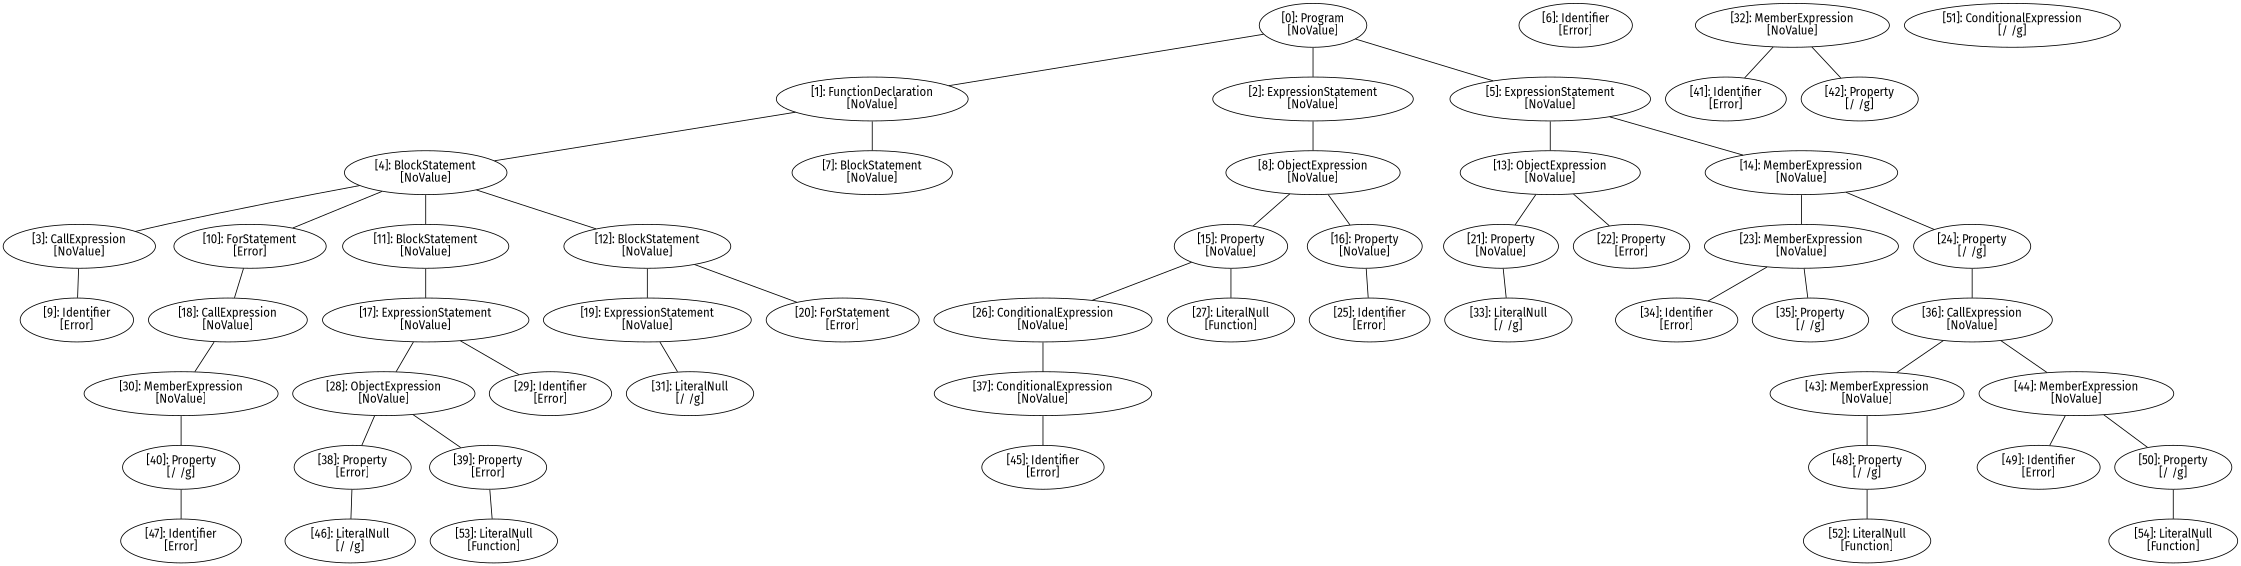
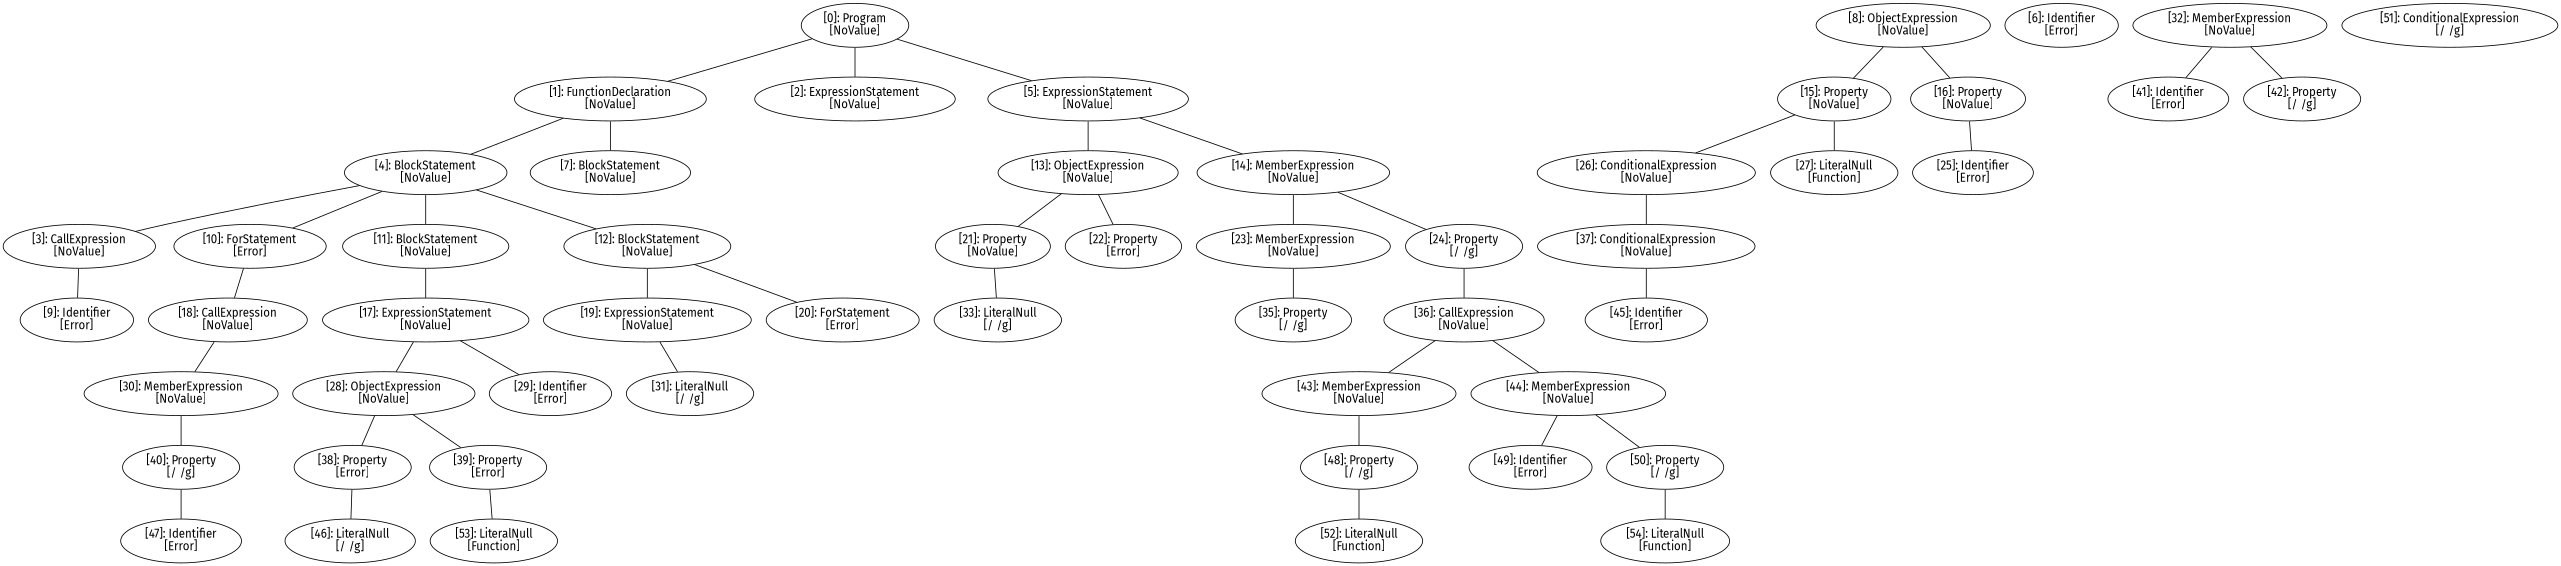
(1313, 136) -> none
(1677, 320) -> none
